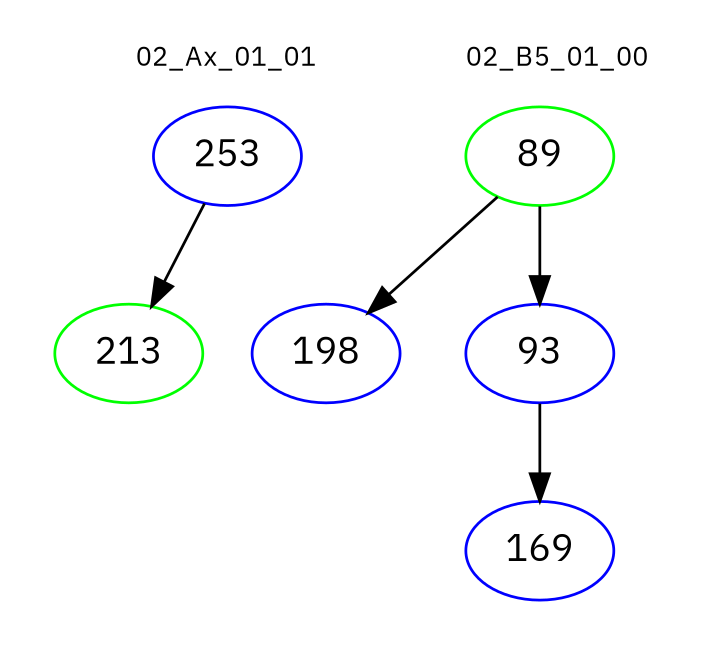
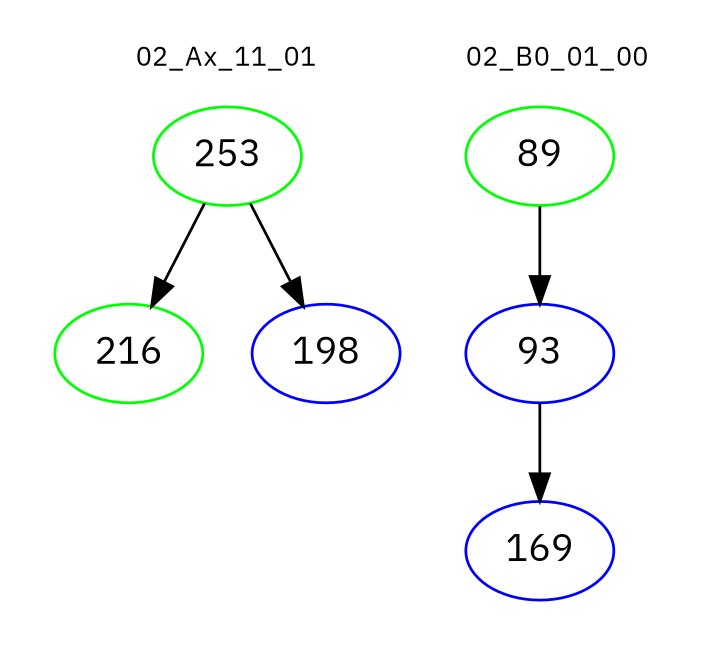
(227, 59) -> (227, 59)
(558, 59) -> (558, 59)
(227, 156) -> (227, 156)
(462, 229) -> (270, 243)
(129, 353) -> (129, 353)
